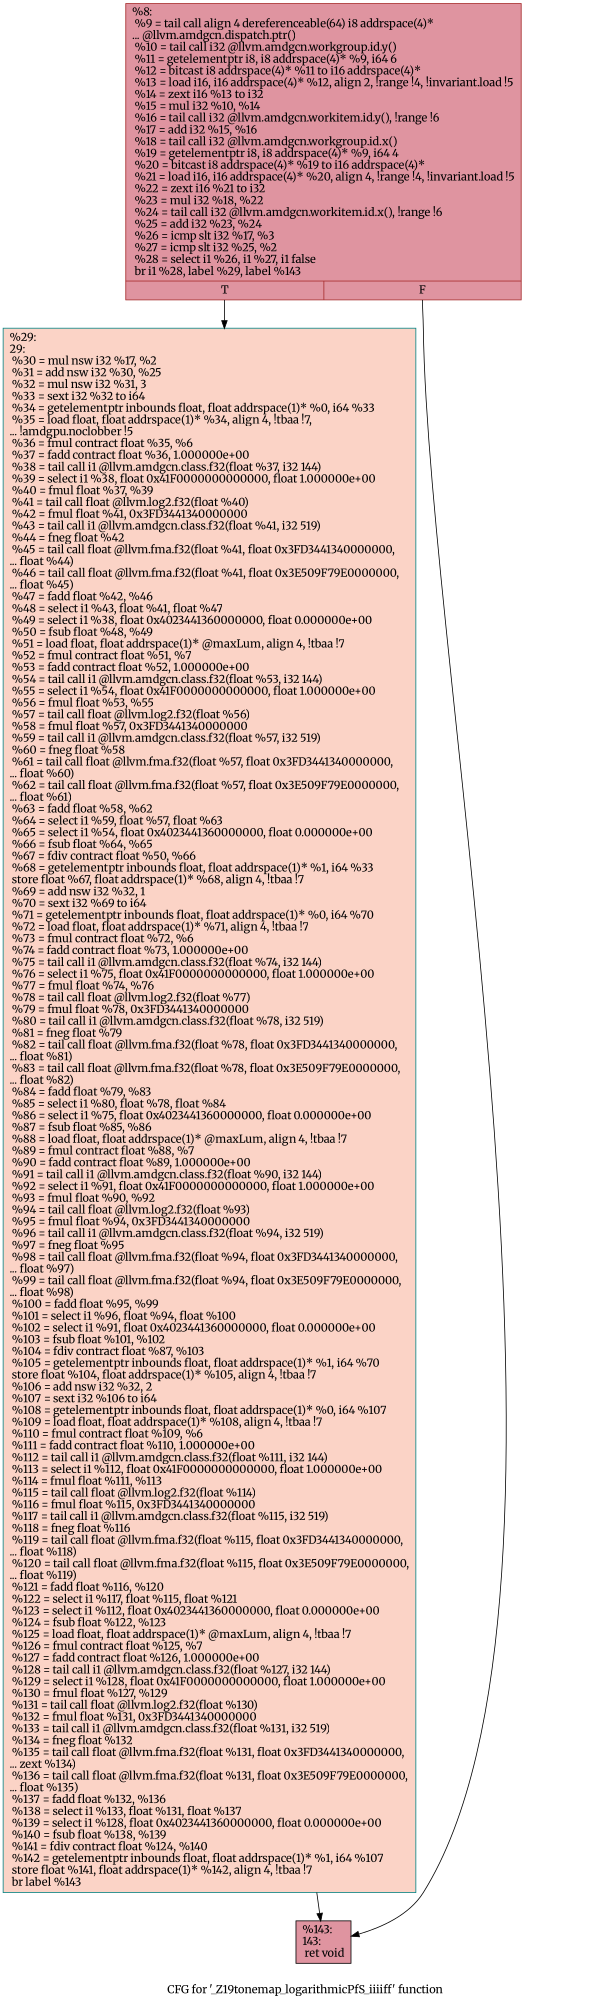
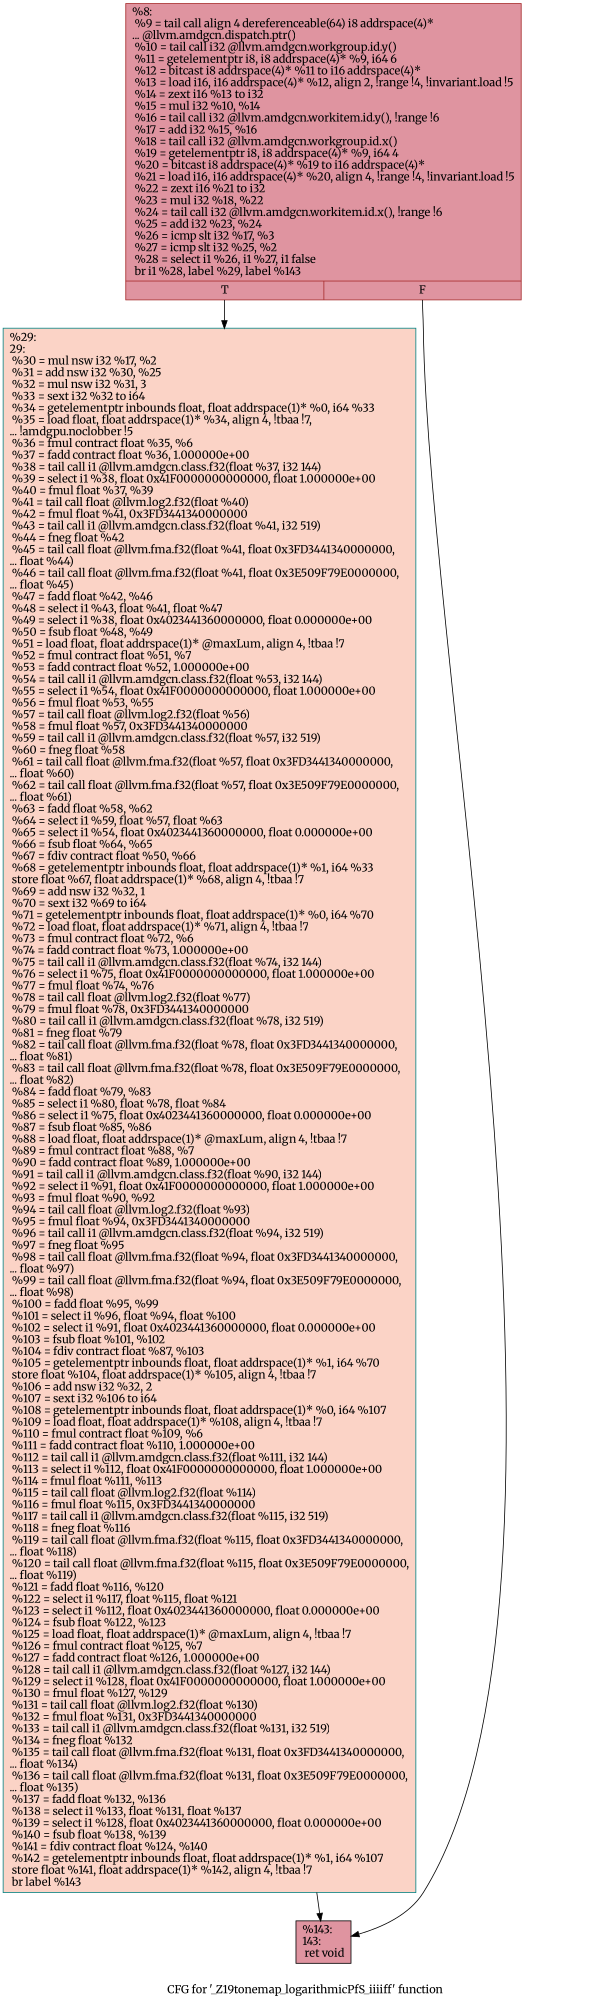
(43, 1764) -> (44, 1764)
